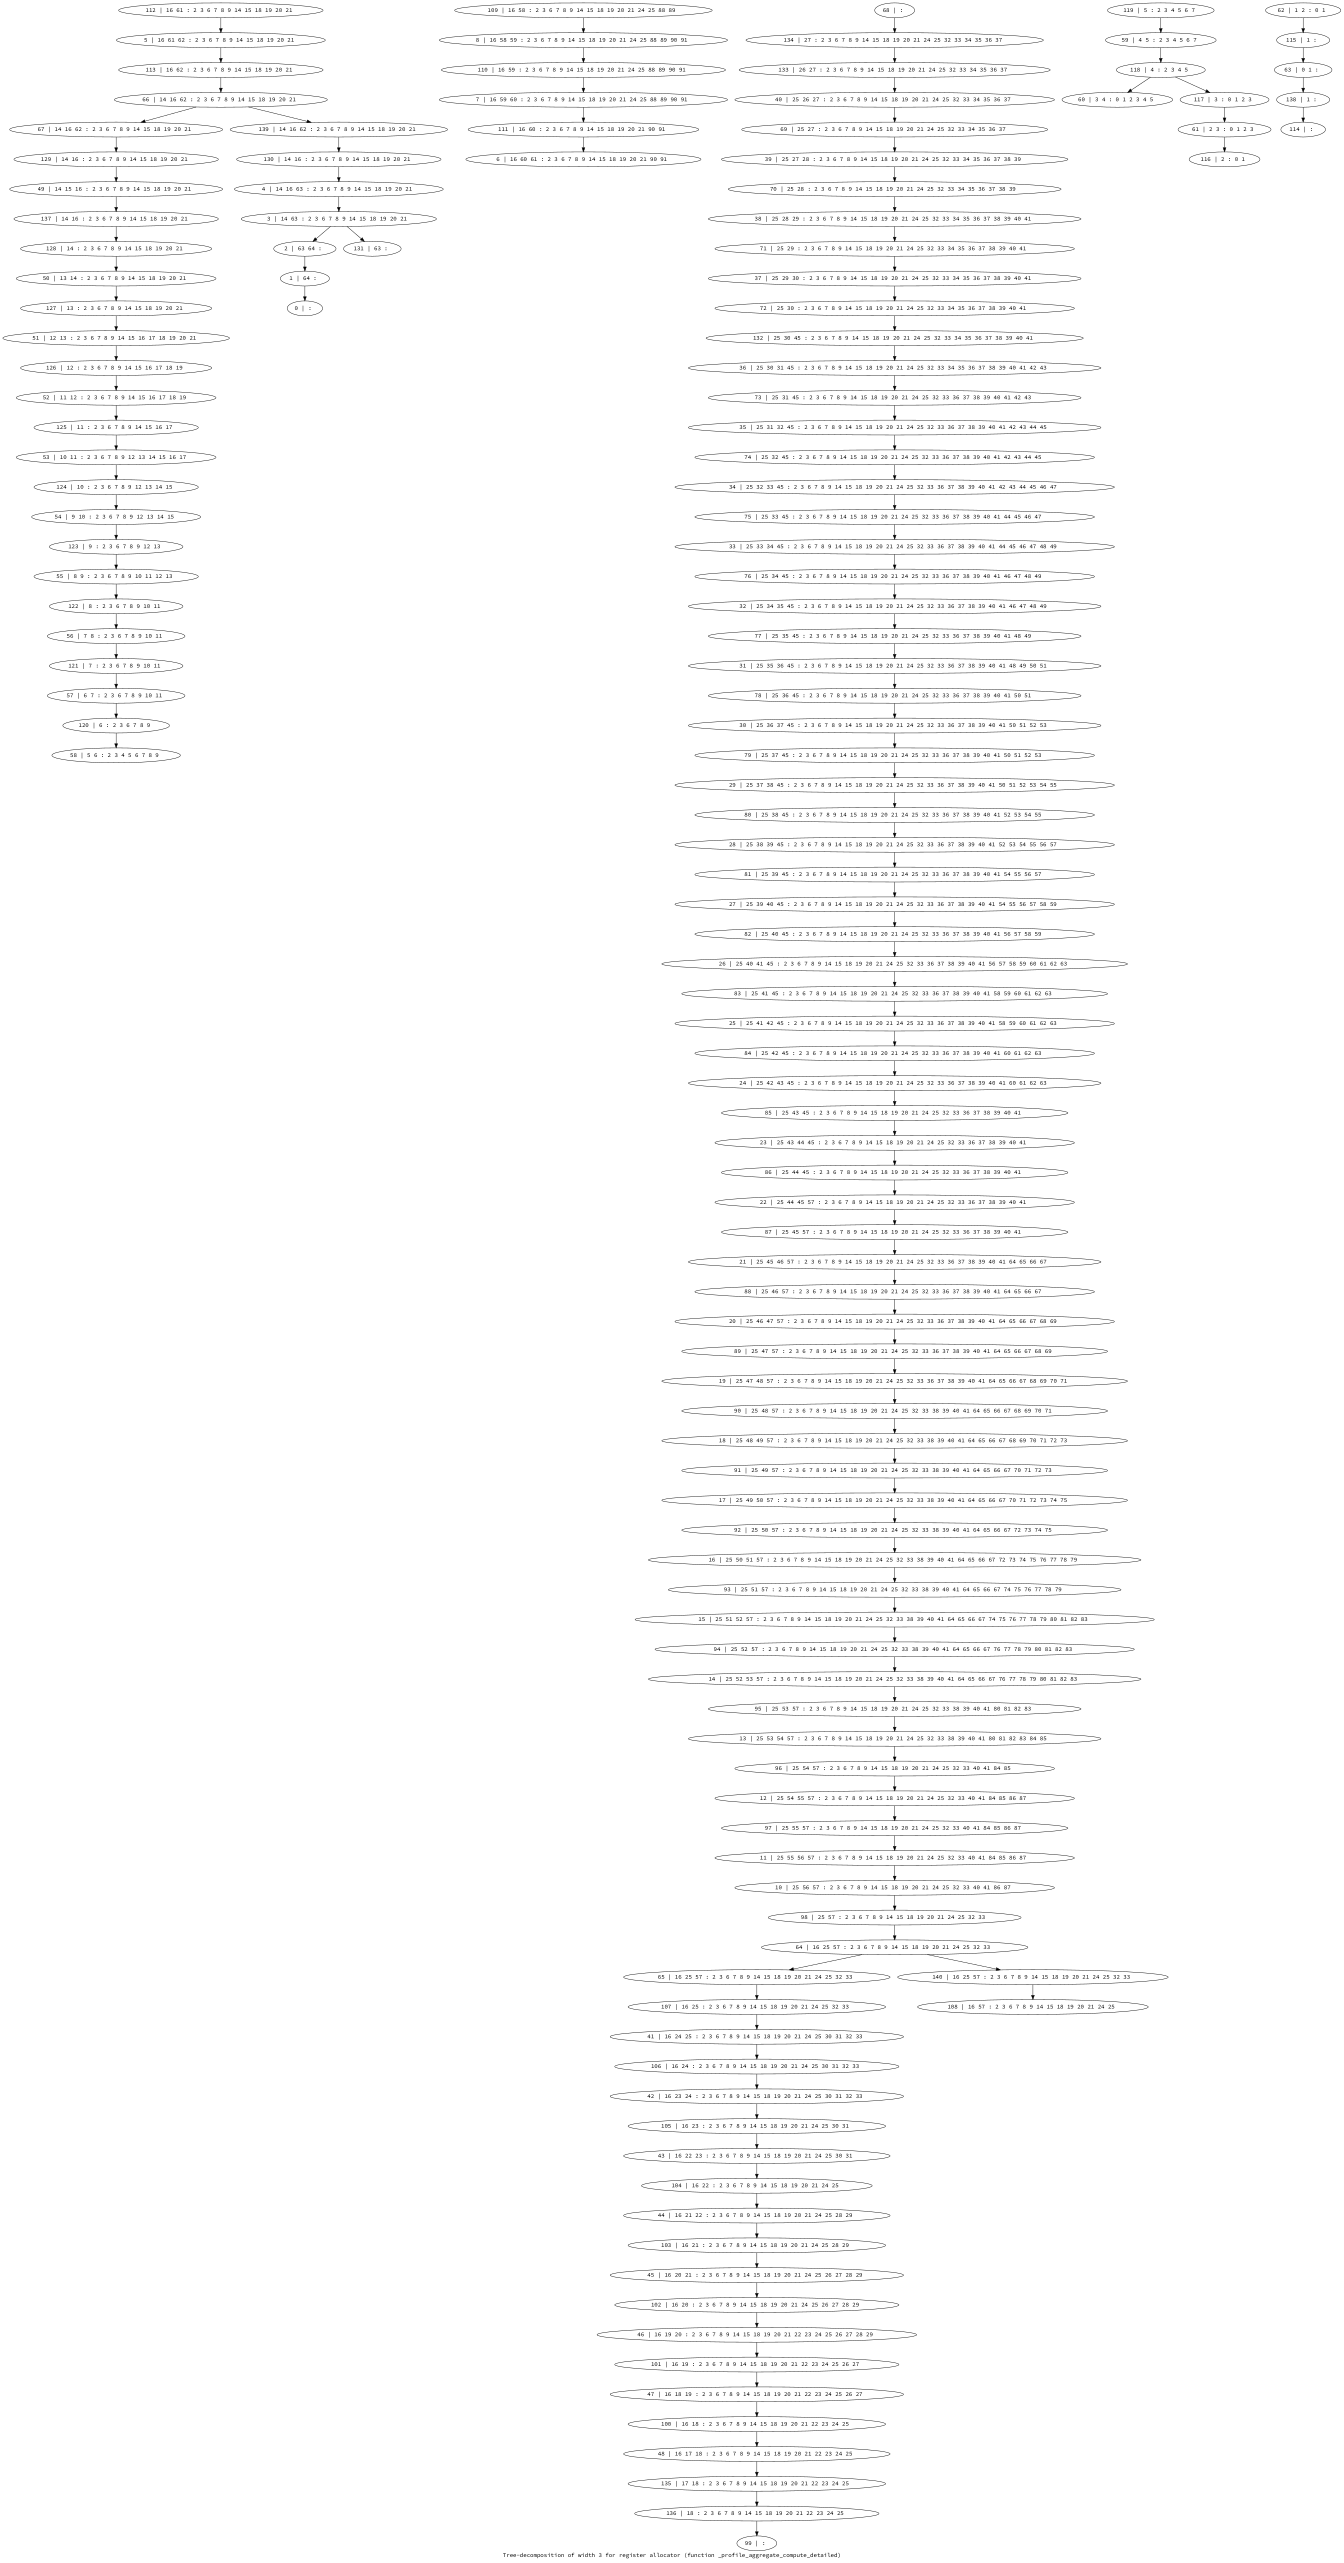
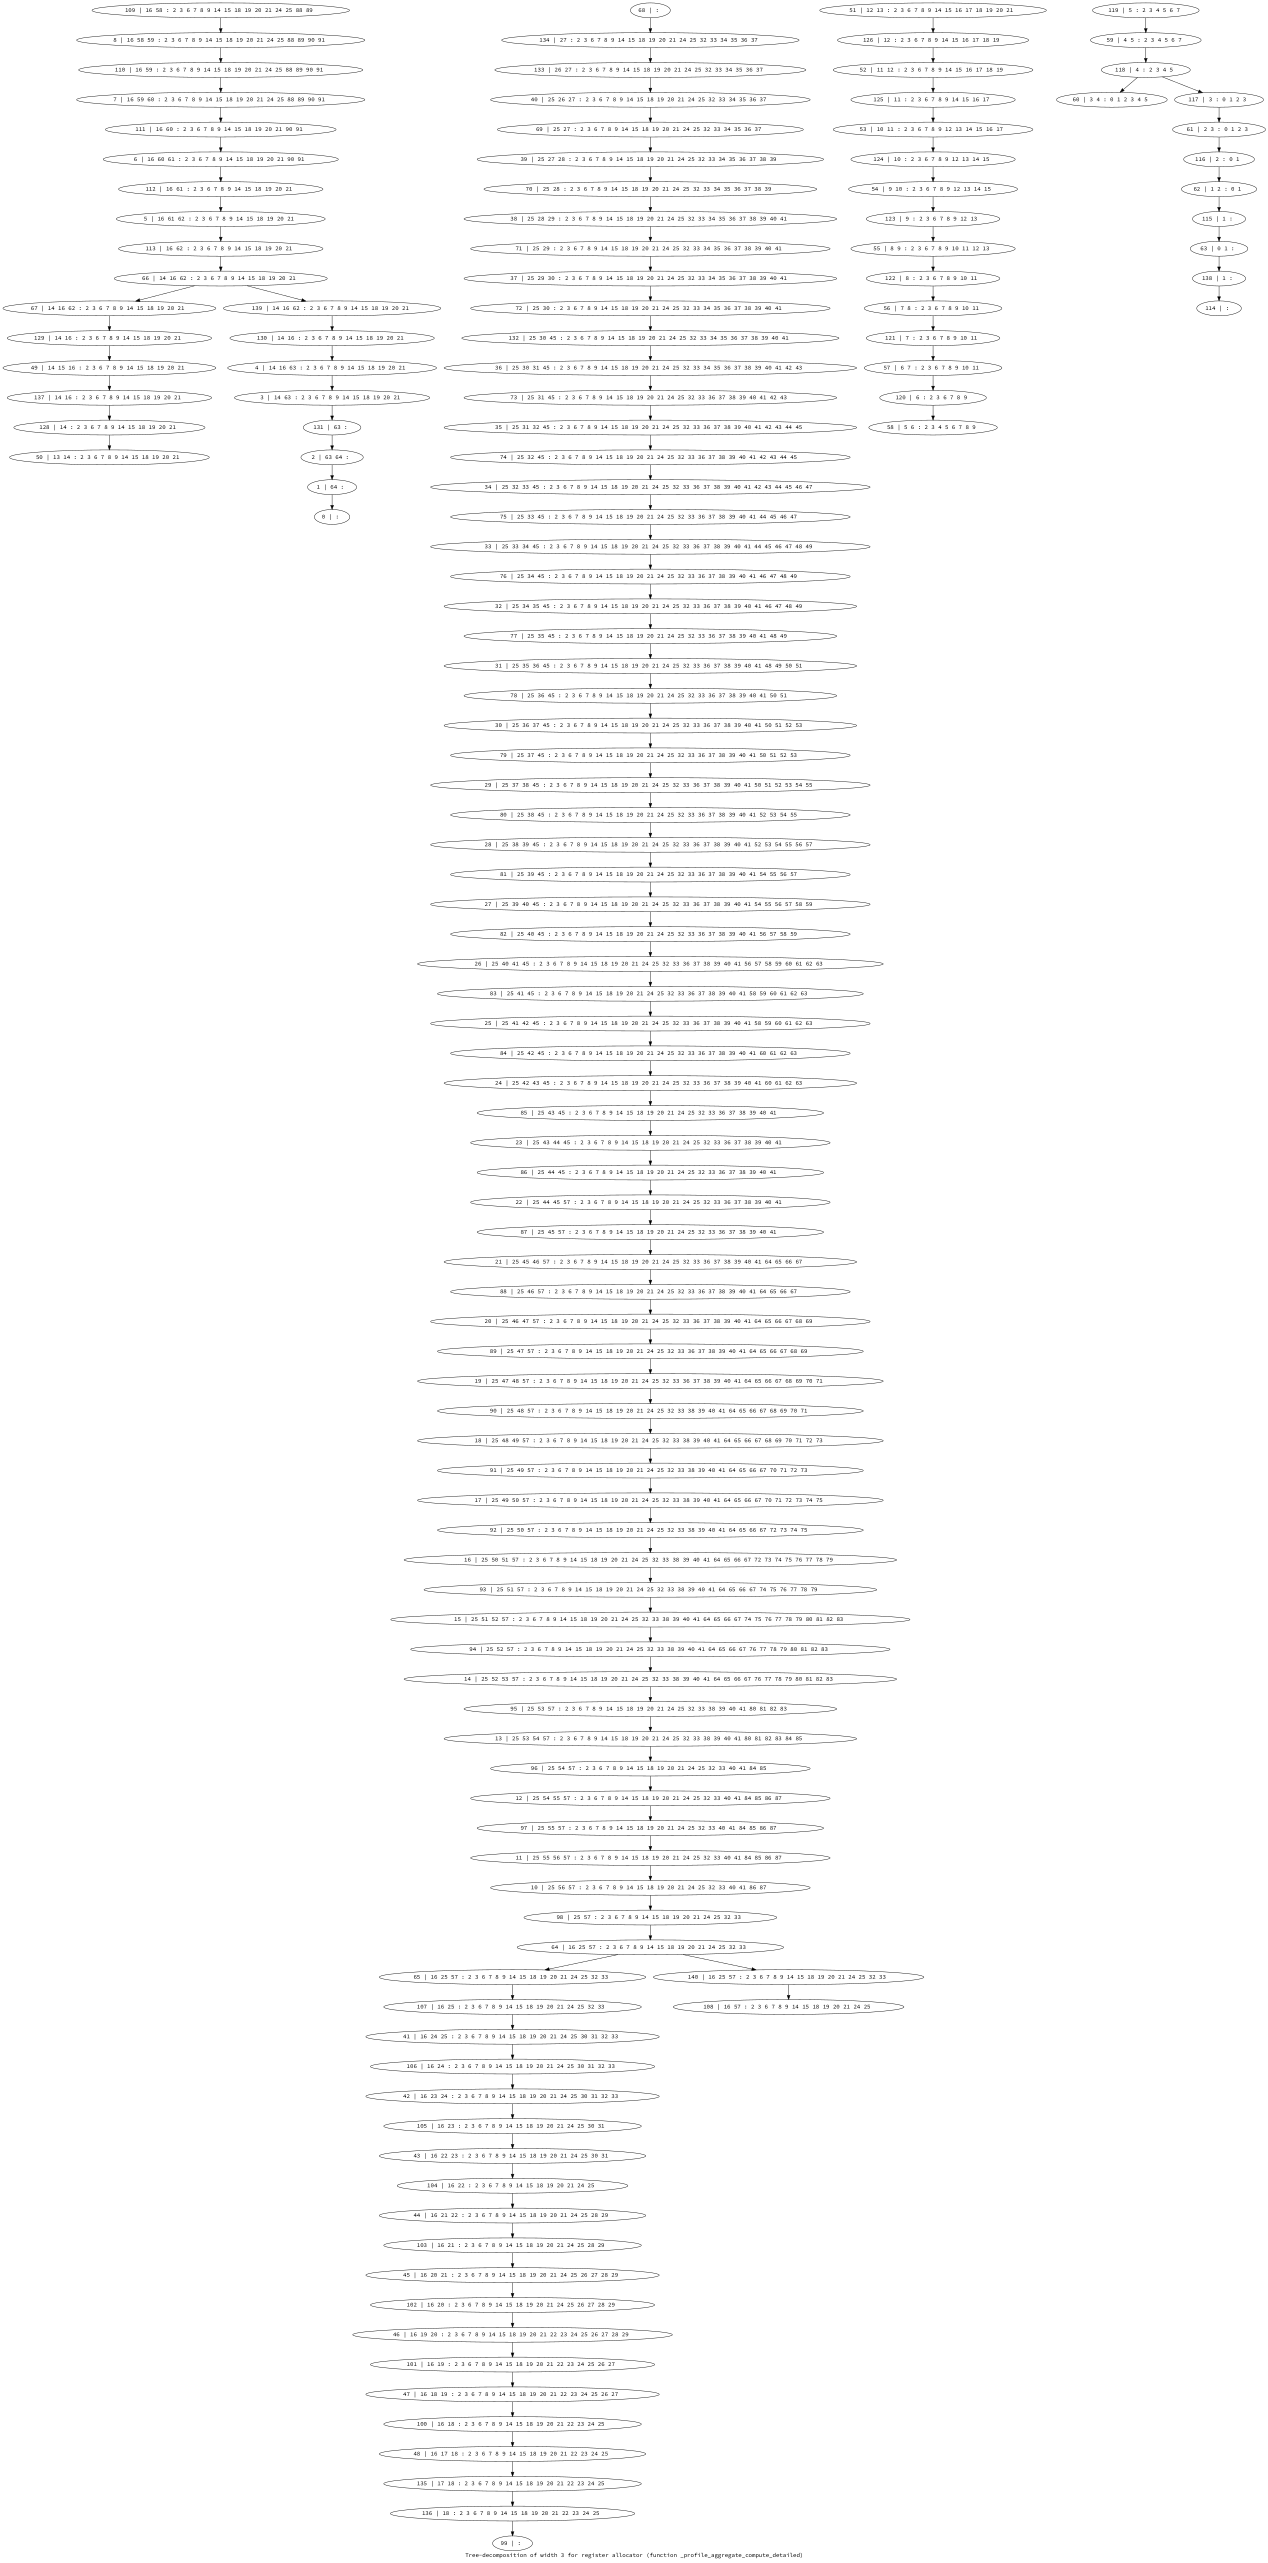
none -> (221, 172)
none -> (1219, 172)
(323, 233) -> (332, 440)
(116, 308) -> none
